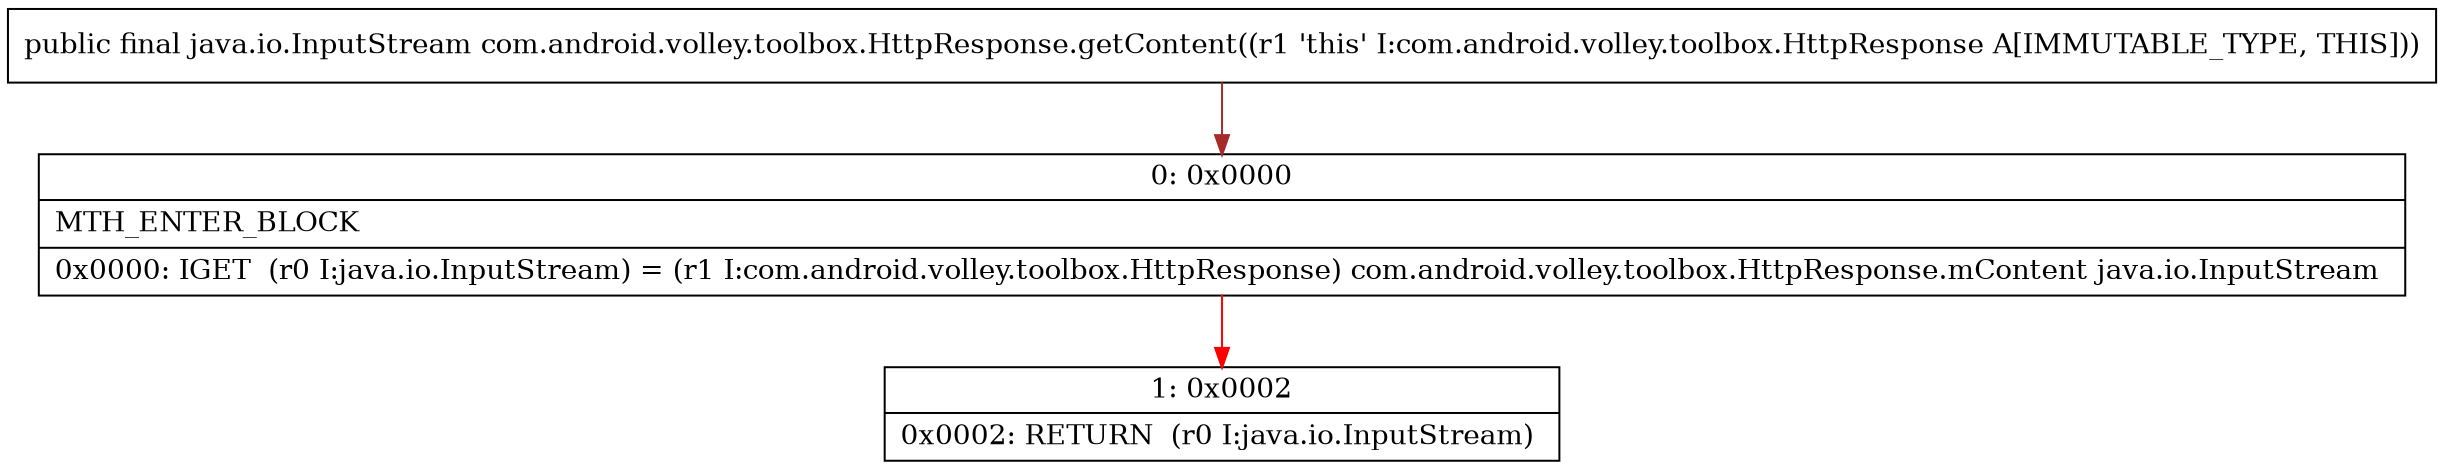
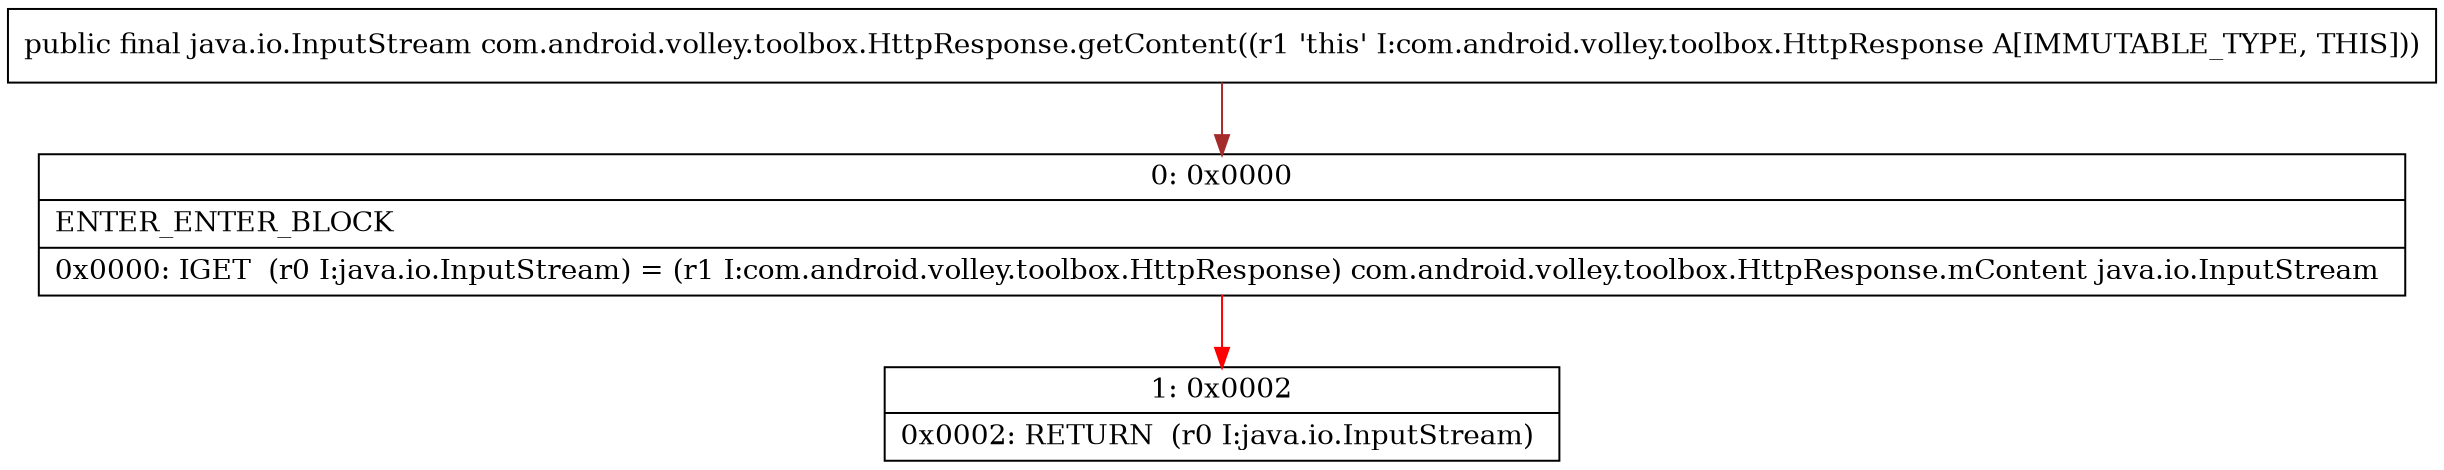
(208, 223) -> (225, 223)
